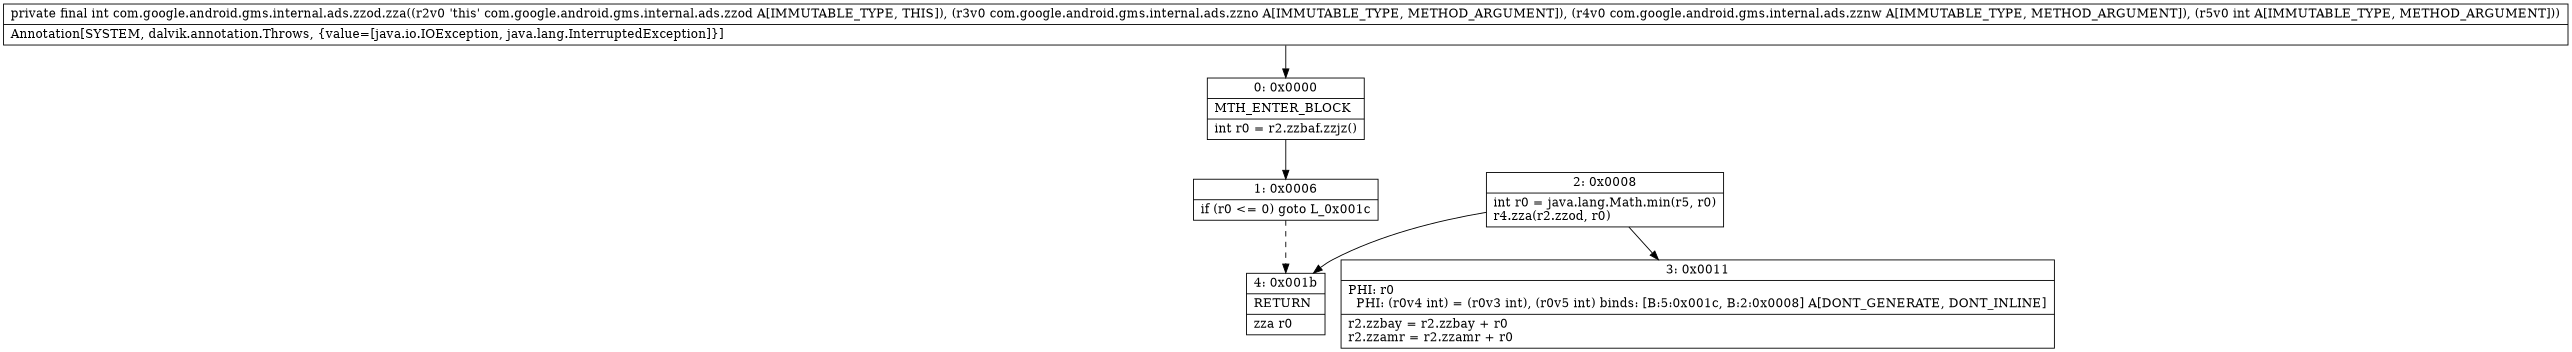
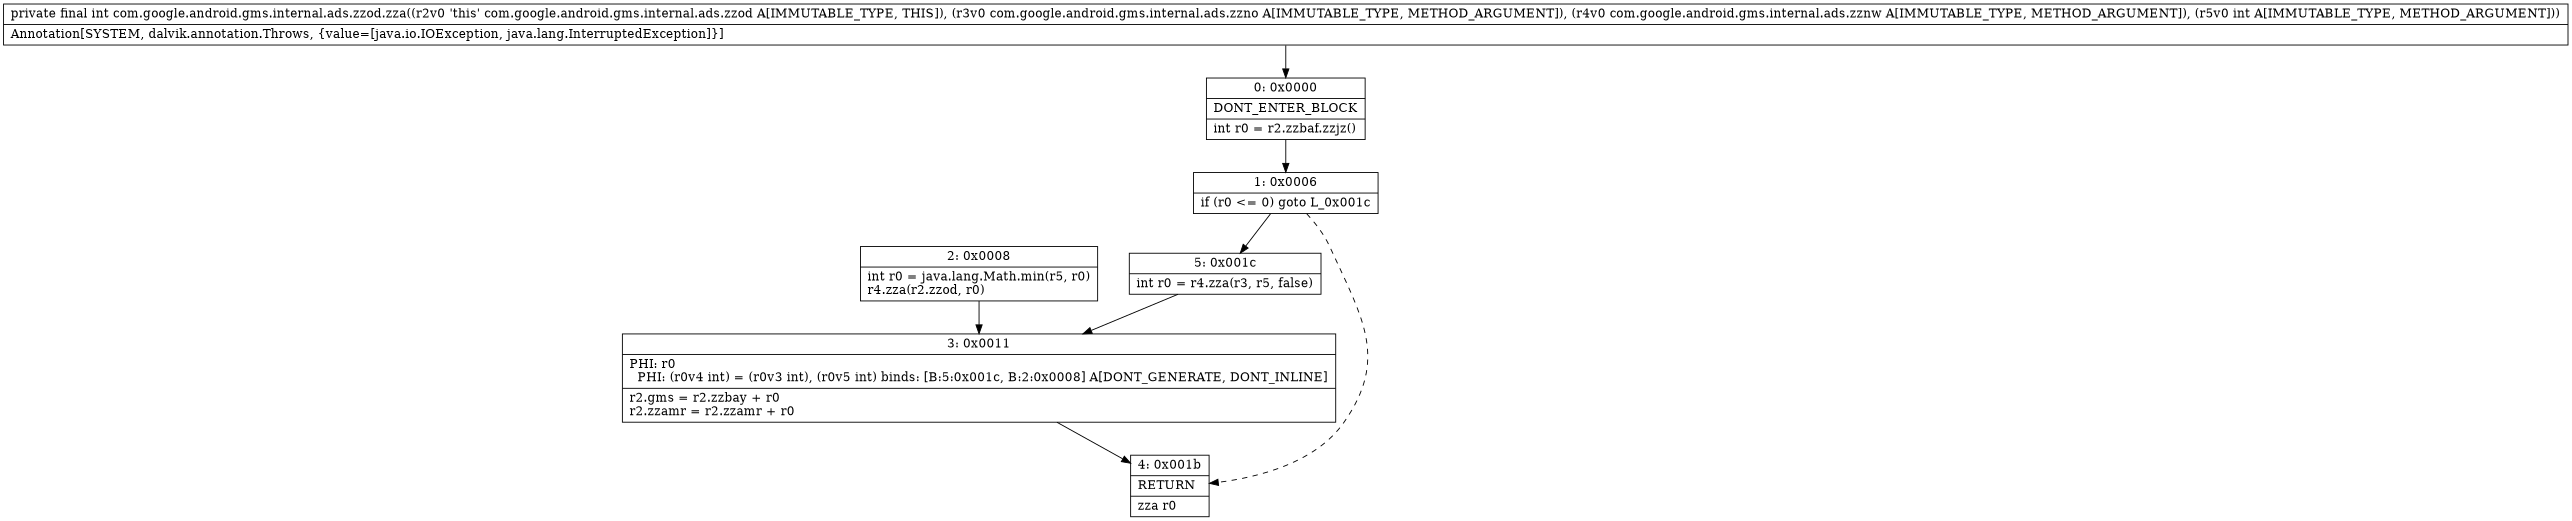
(1283, 108) -> (1286, 108)
(1401, 232) -> (1090, 441)
none -> (1225, 274)
(1428, 324) -> (705, 398)
